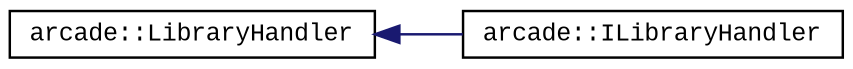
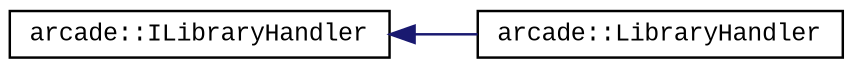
(431, 34) -> (446, 34)
